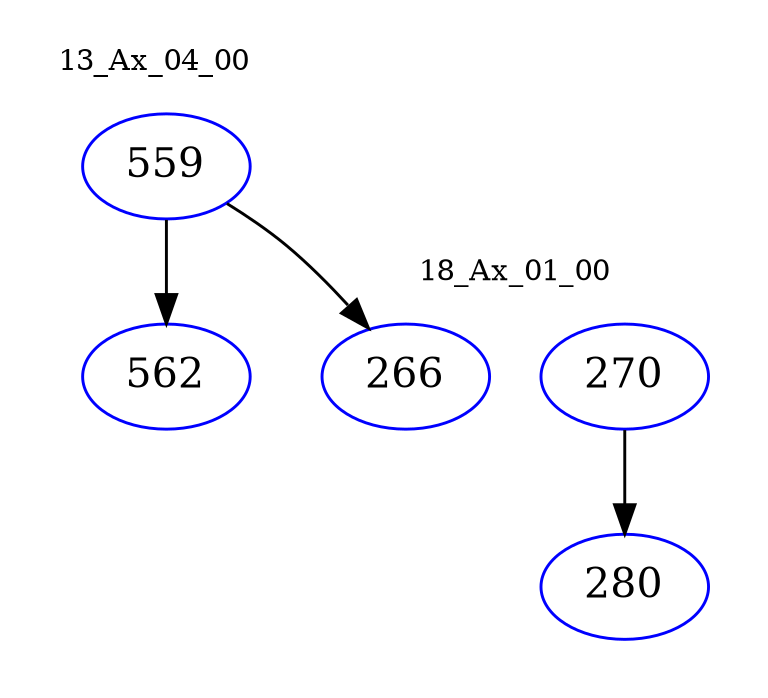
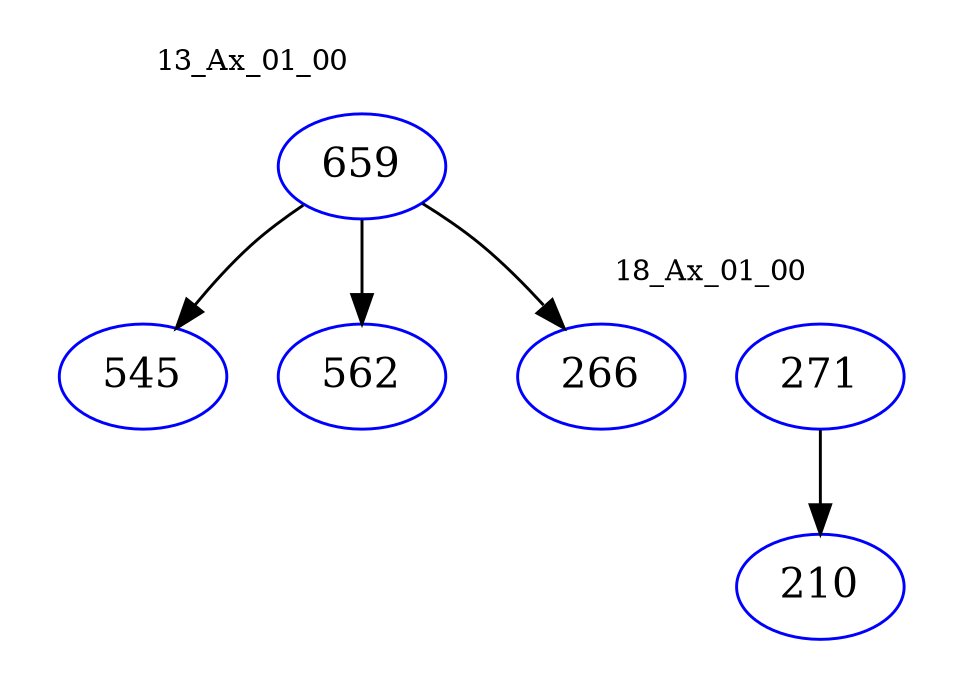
(155, 63) -> (253, 63)
(166, 166) -> (362, 166)
none -> (143, 377)
(625, 377) -> (820, 377)
(625, 587) -> (820, 587)
